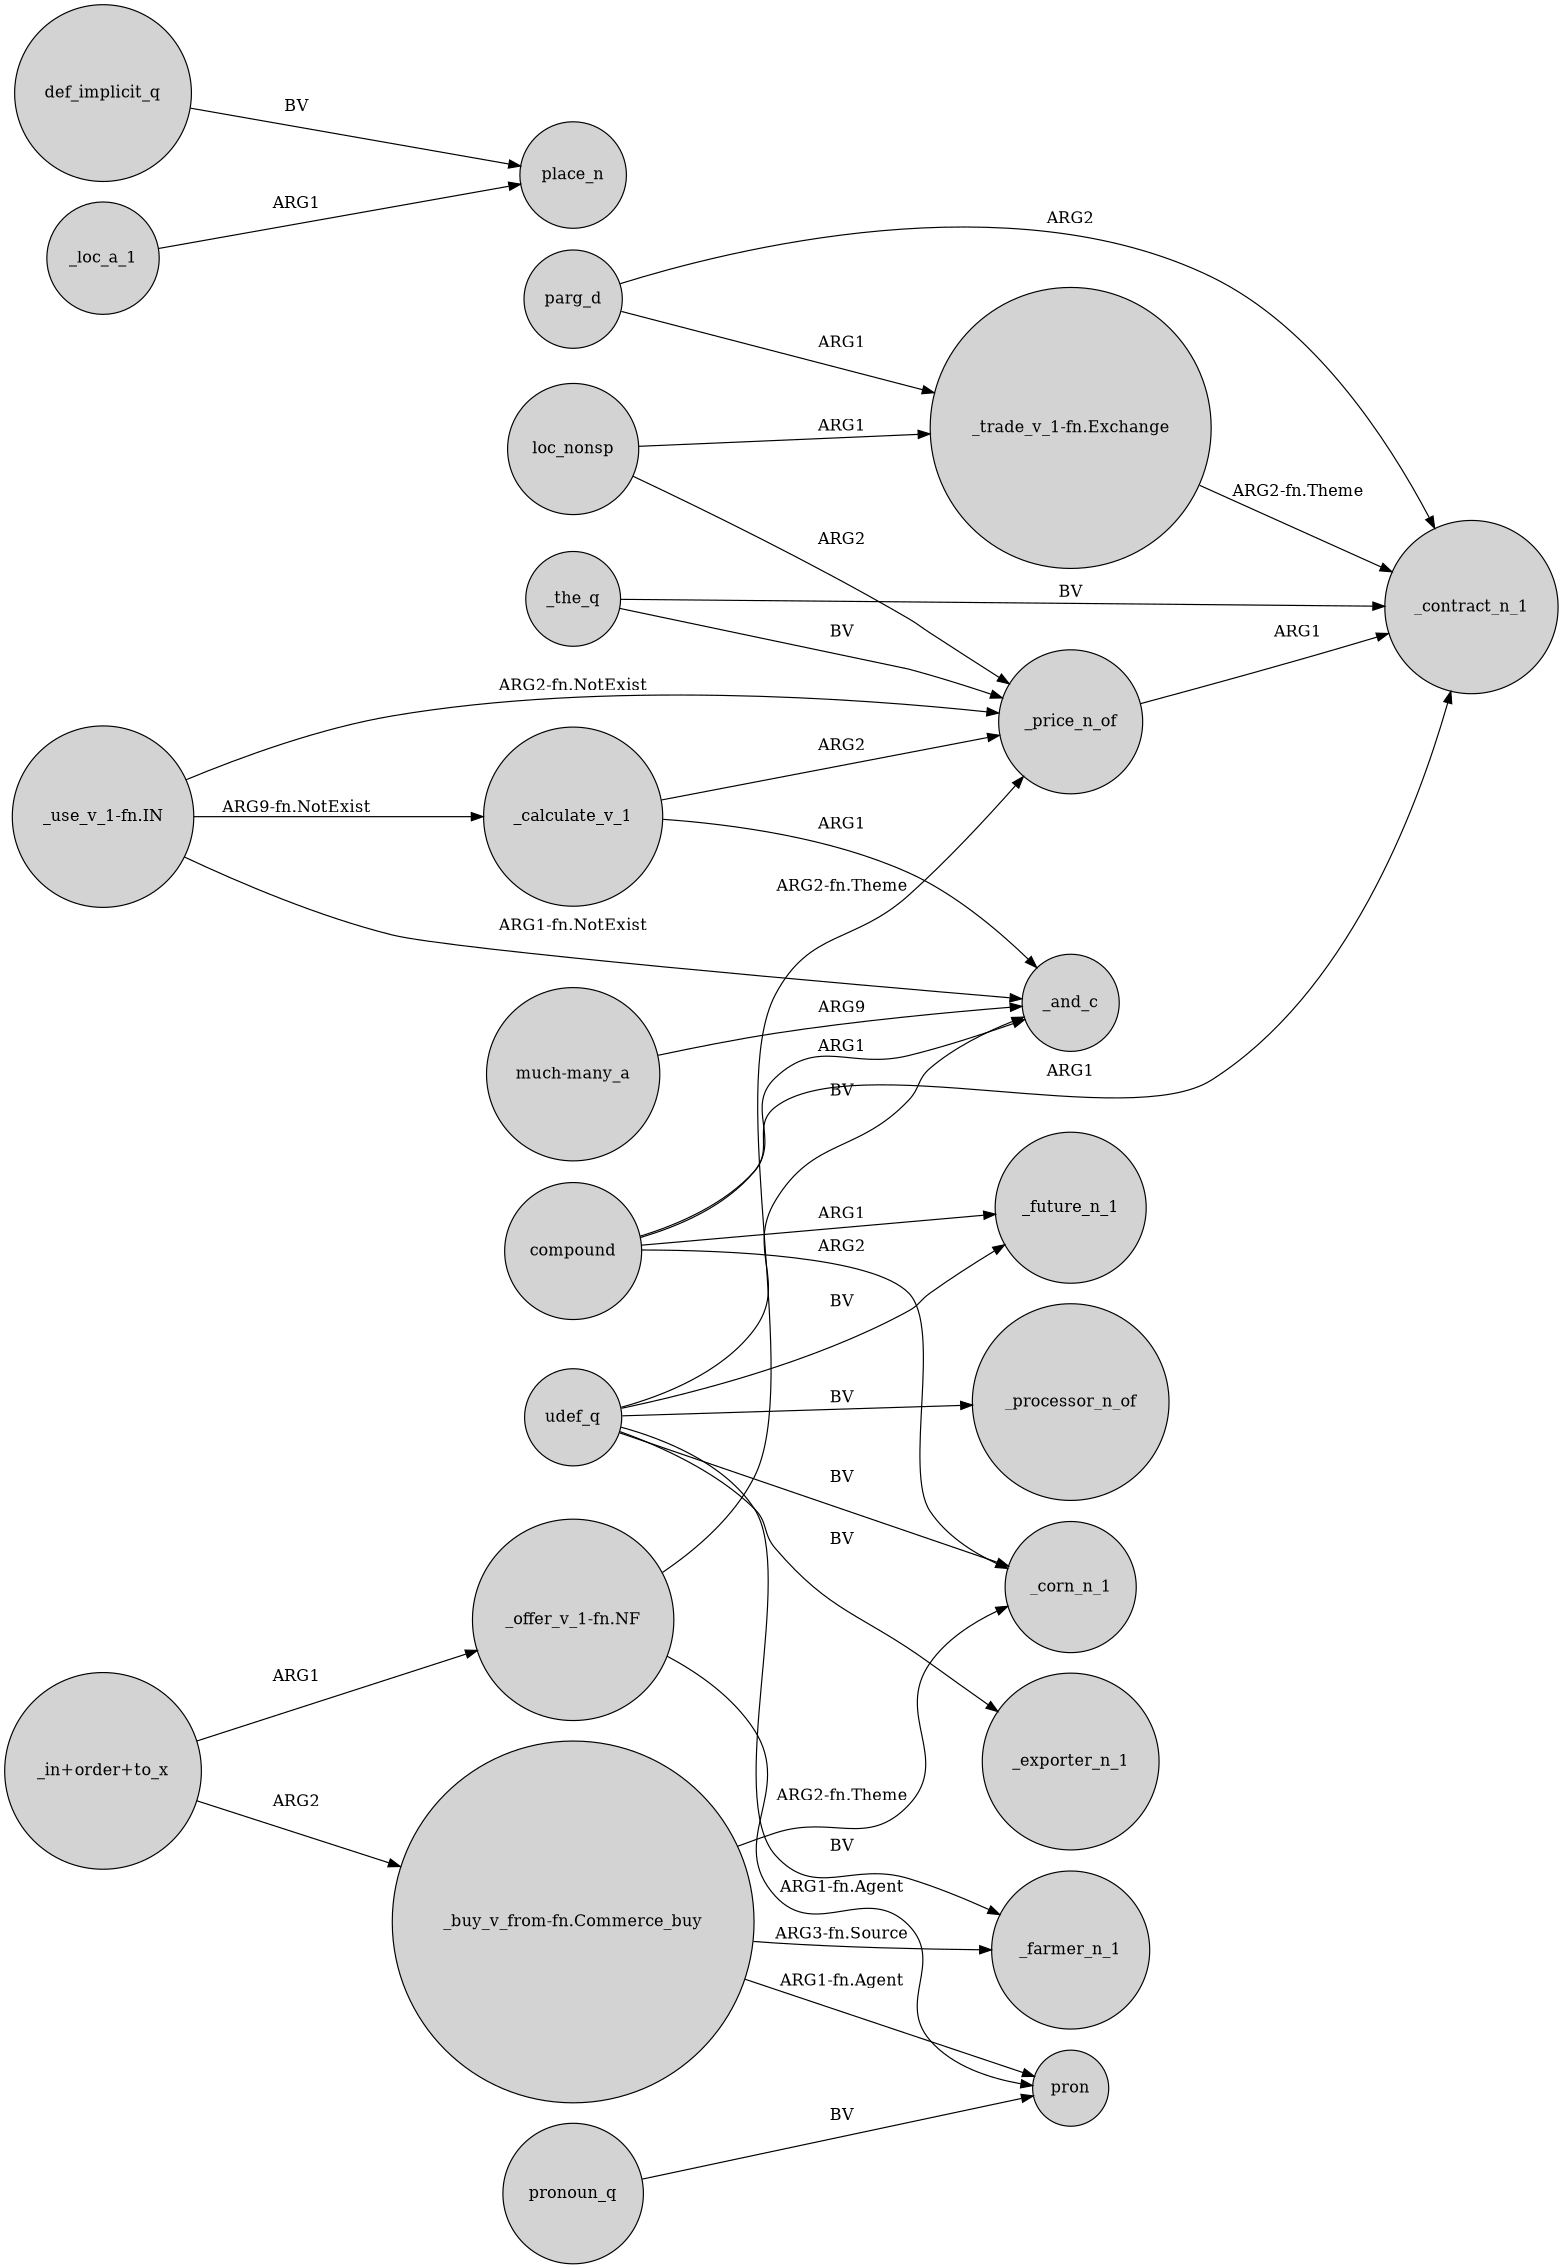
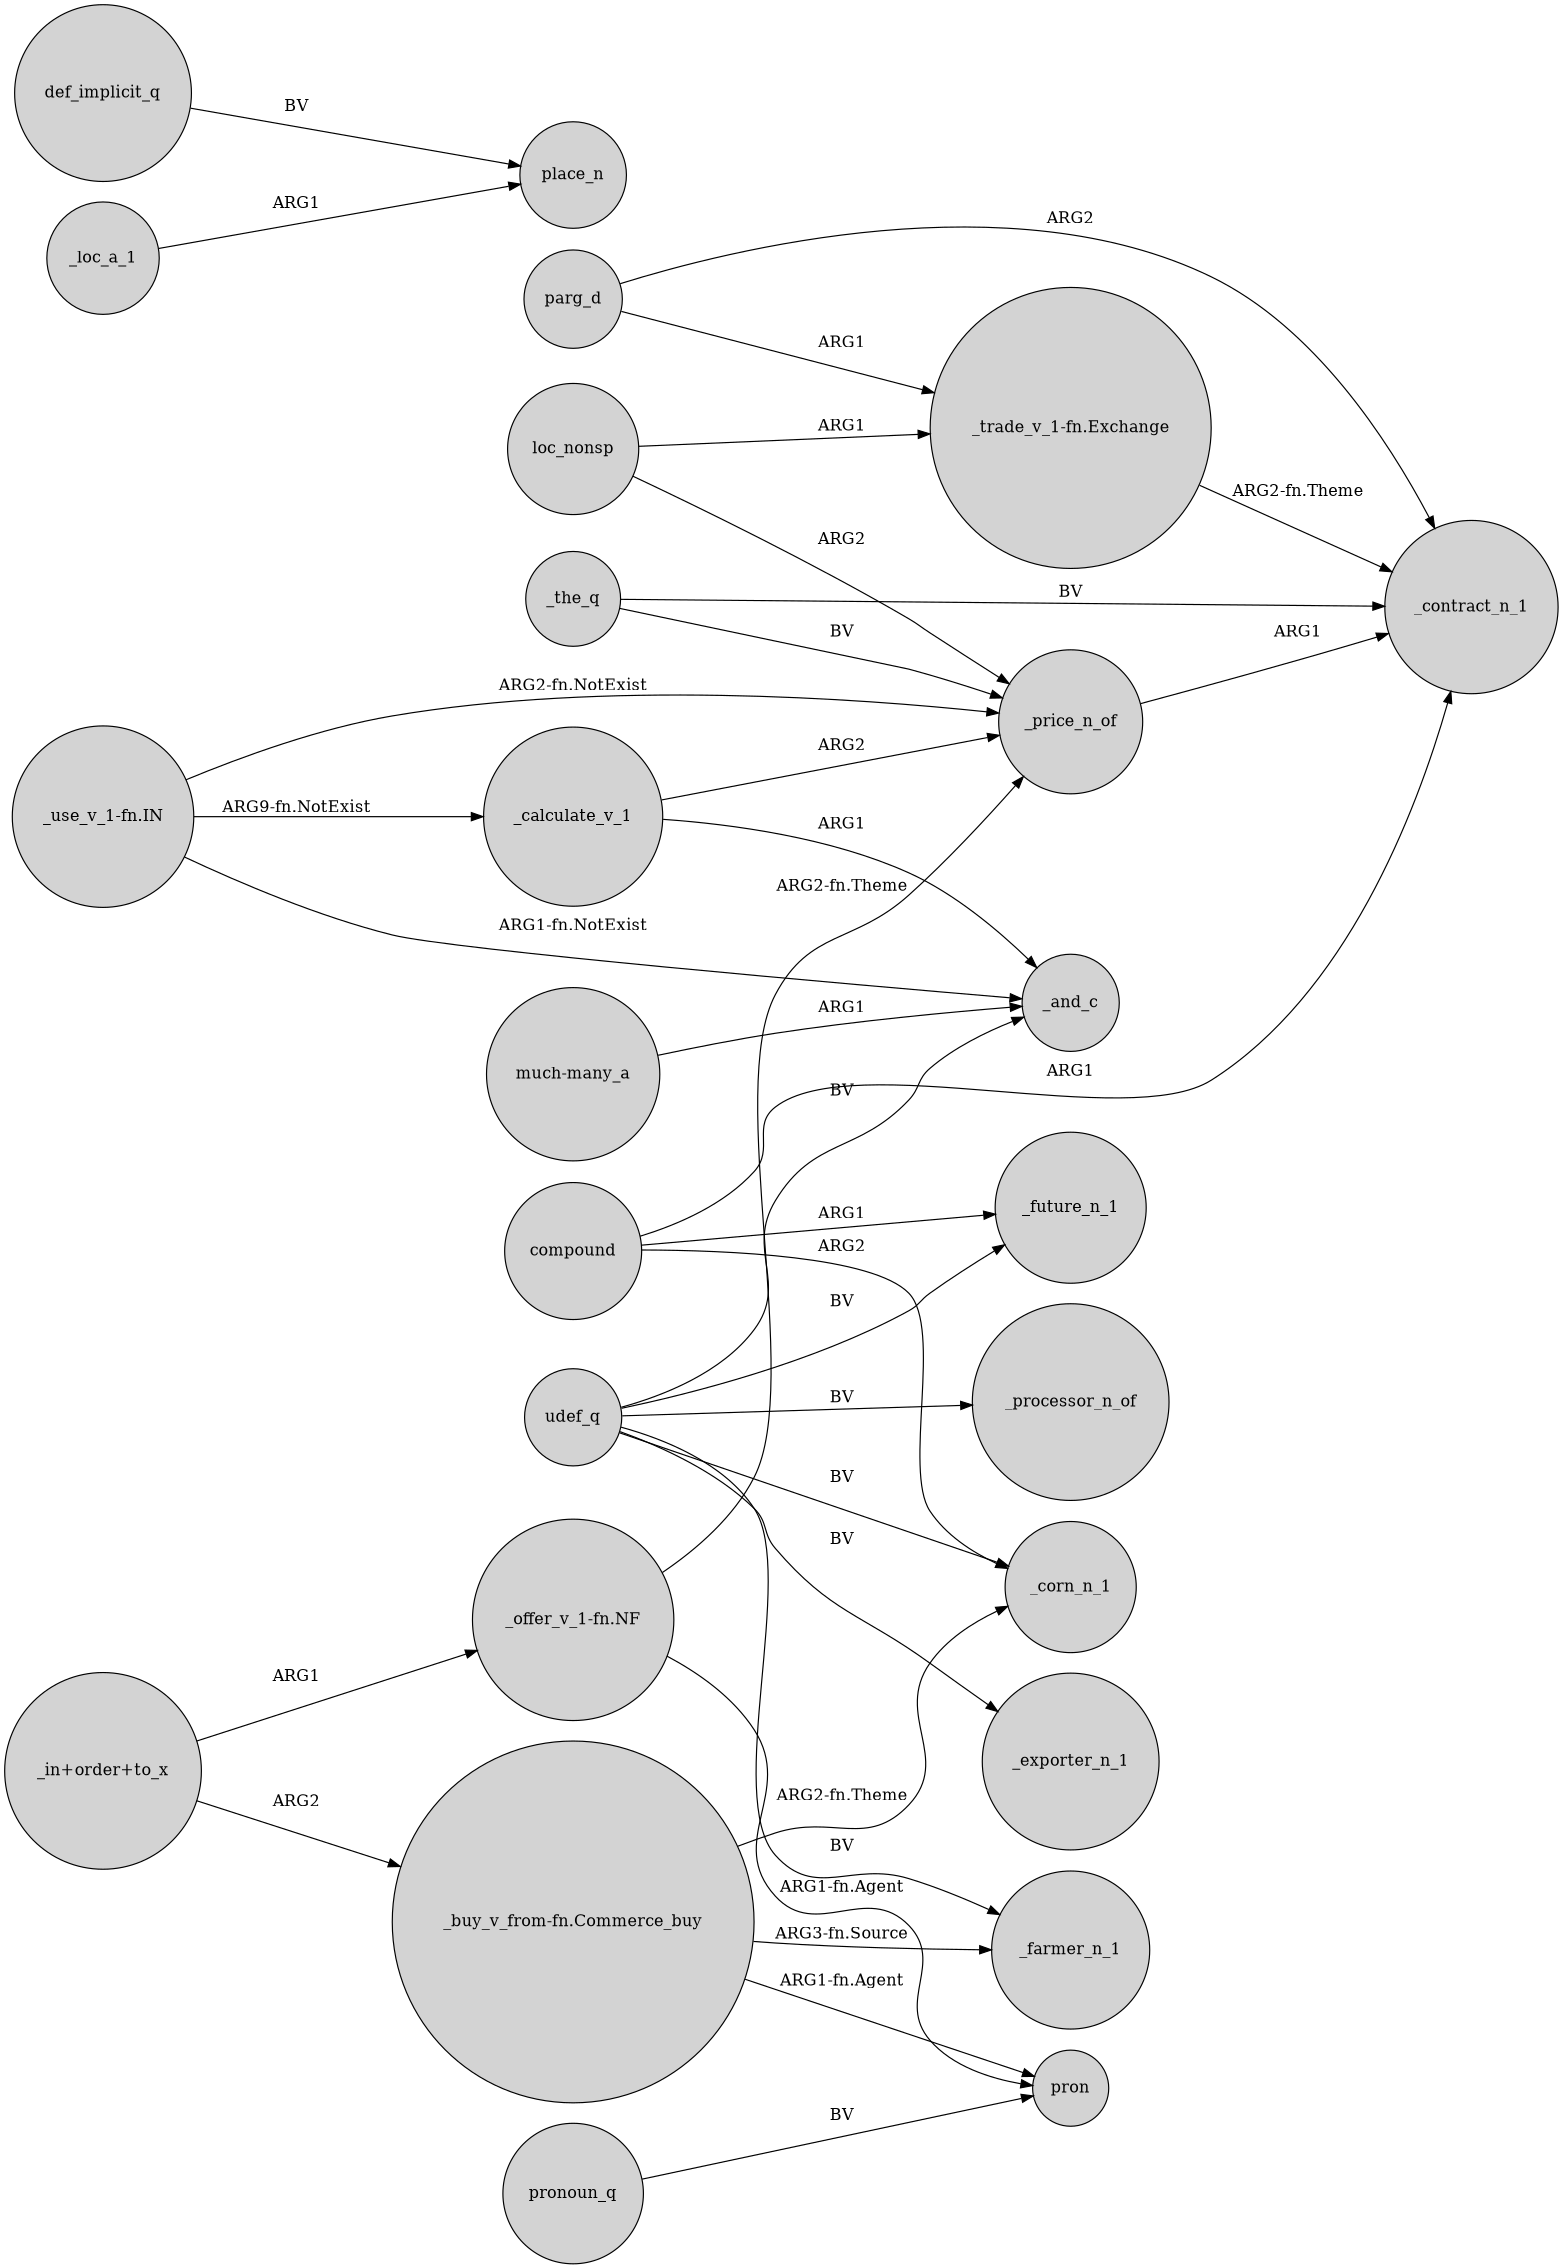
(842, 1008) -> (842, 1008)
(782, 1073) -> none
